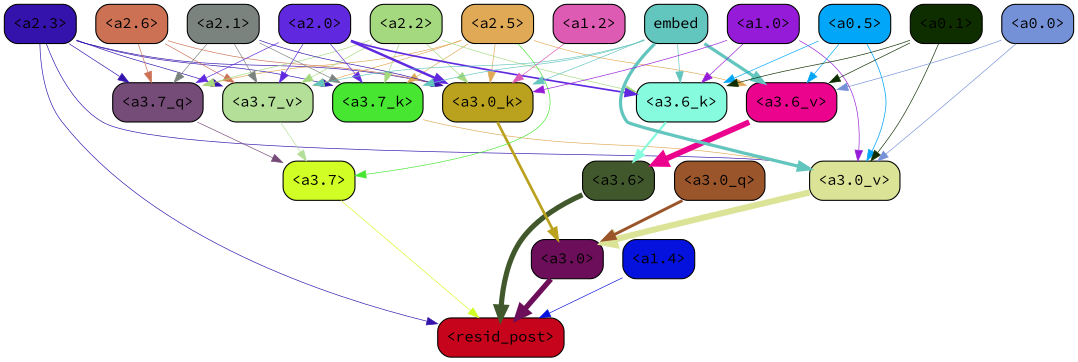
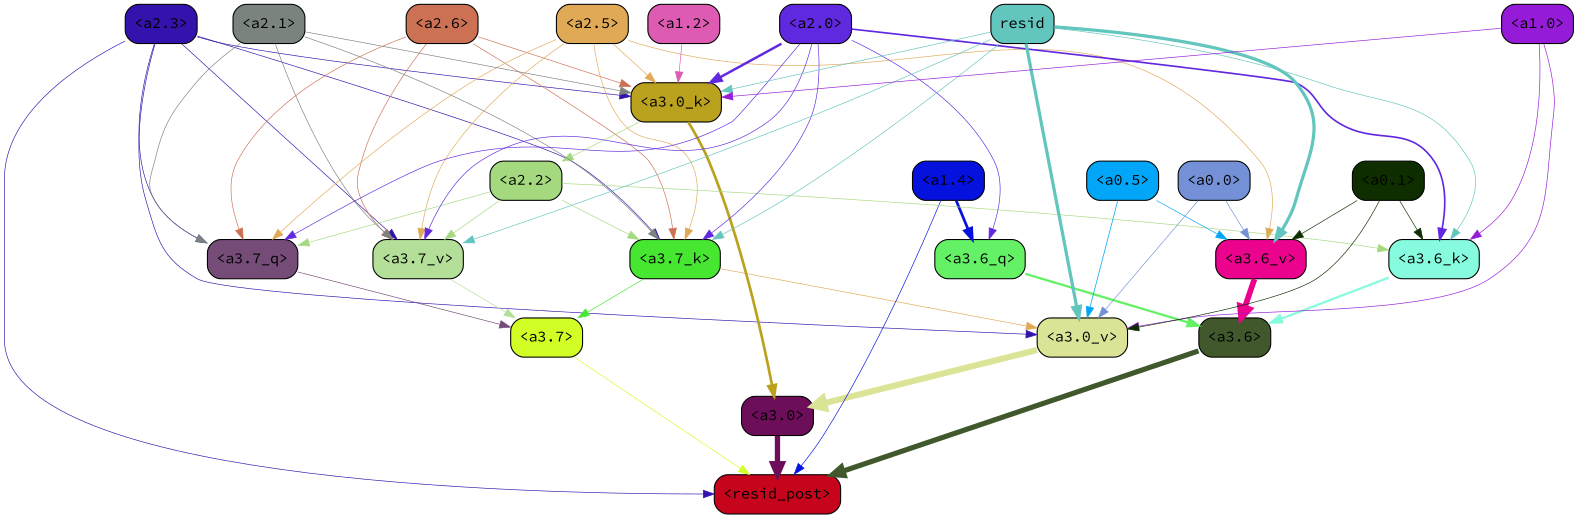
(676, 24) -> (1022, 24)
(443, 59) -> (606, 139)
(776, 60) -> none
(345, 63) -> (463, 61)
none -> (593, 119)
(501, 146) -> (616, 295)
(720, 181) -> none
none -> (980, 259)
